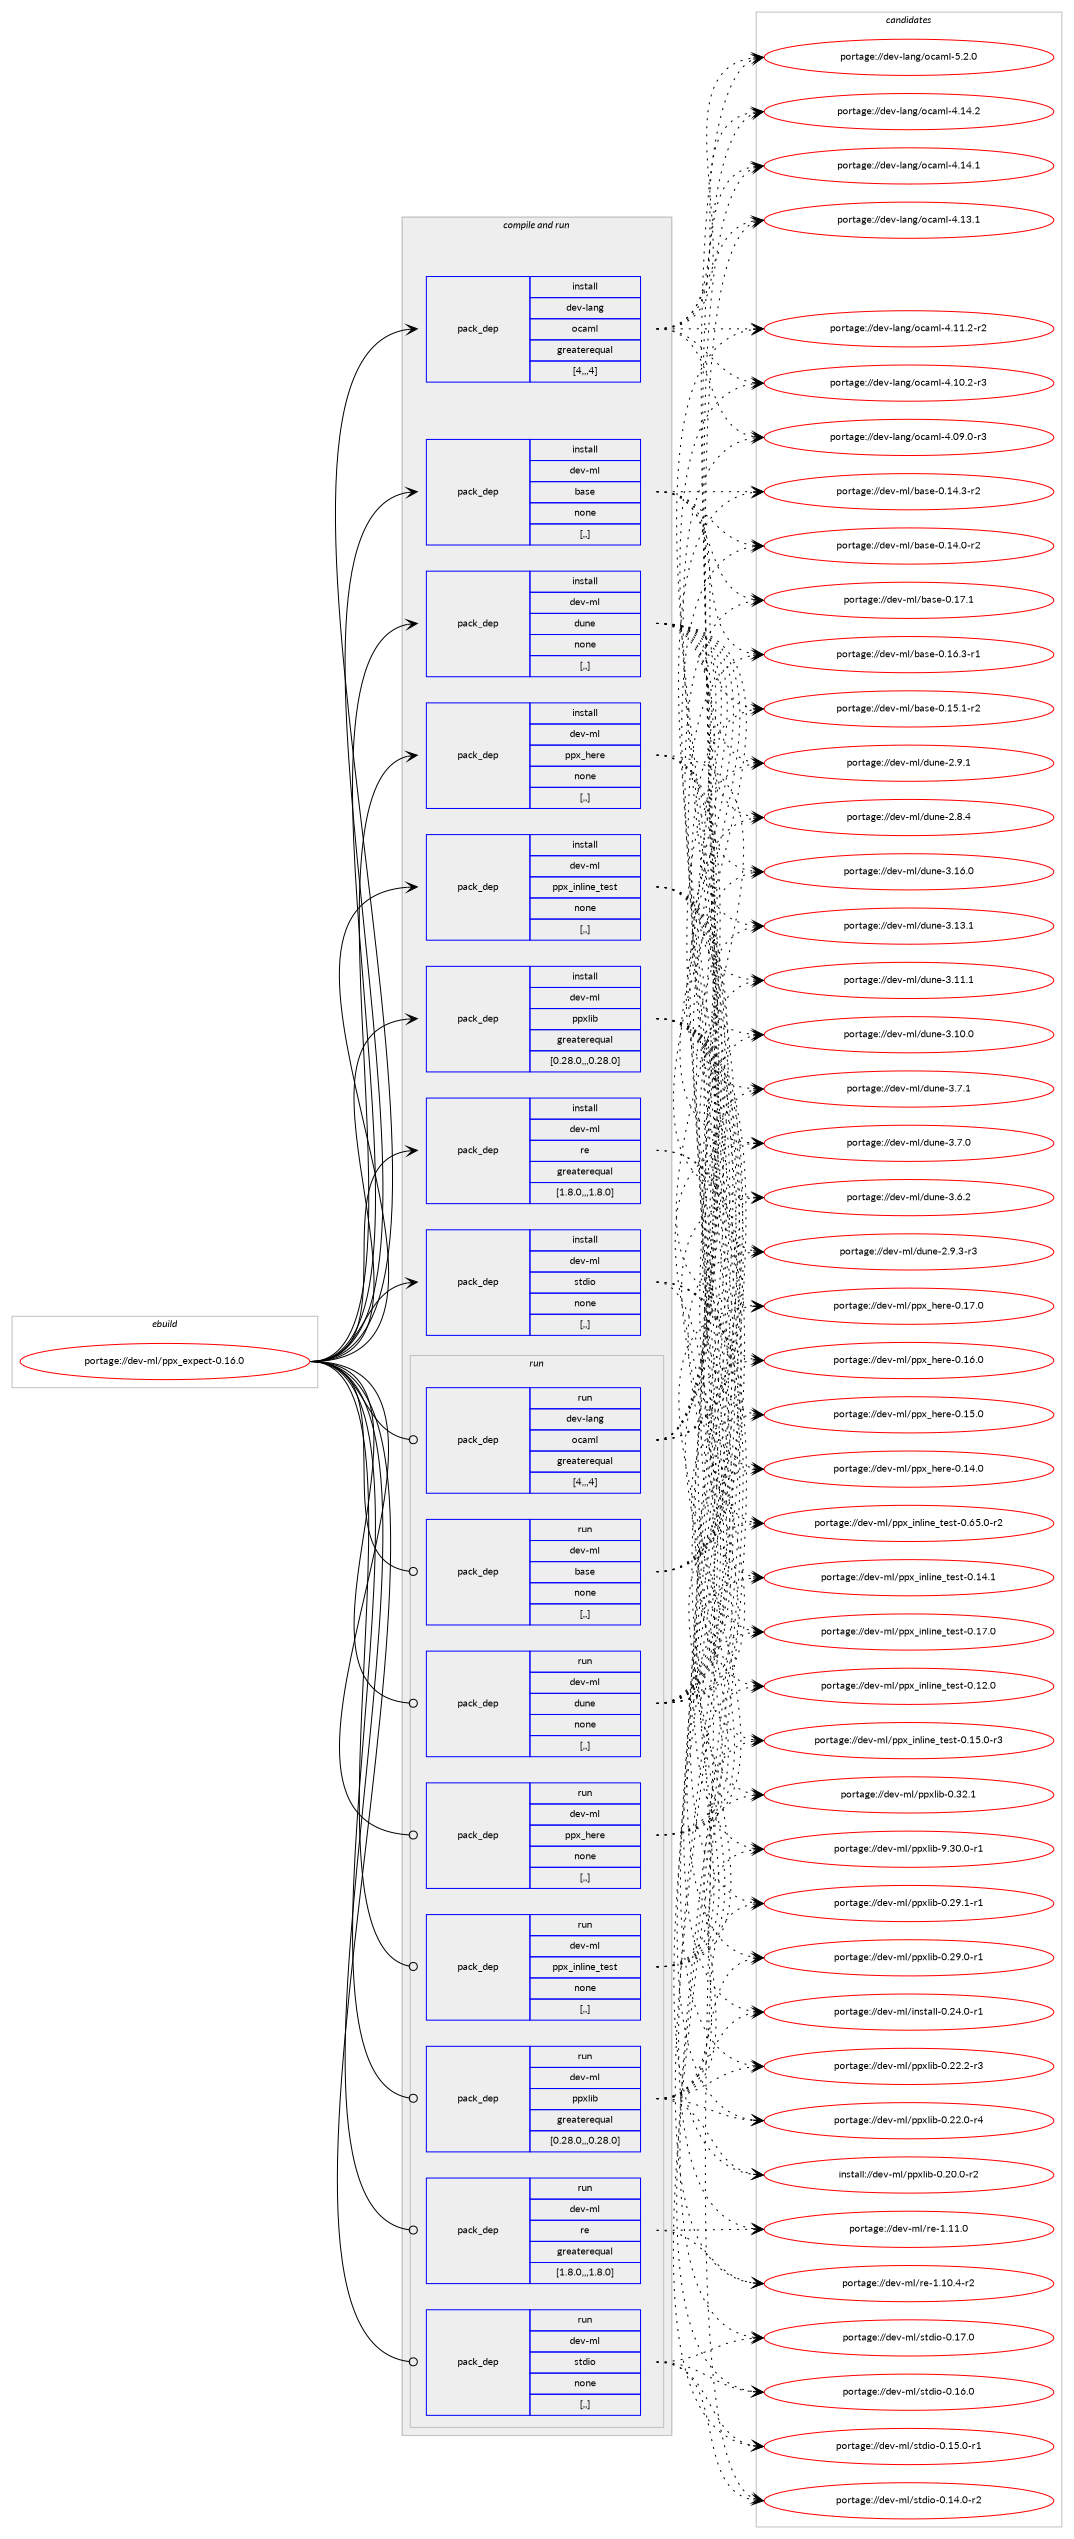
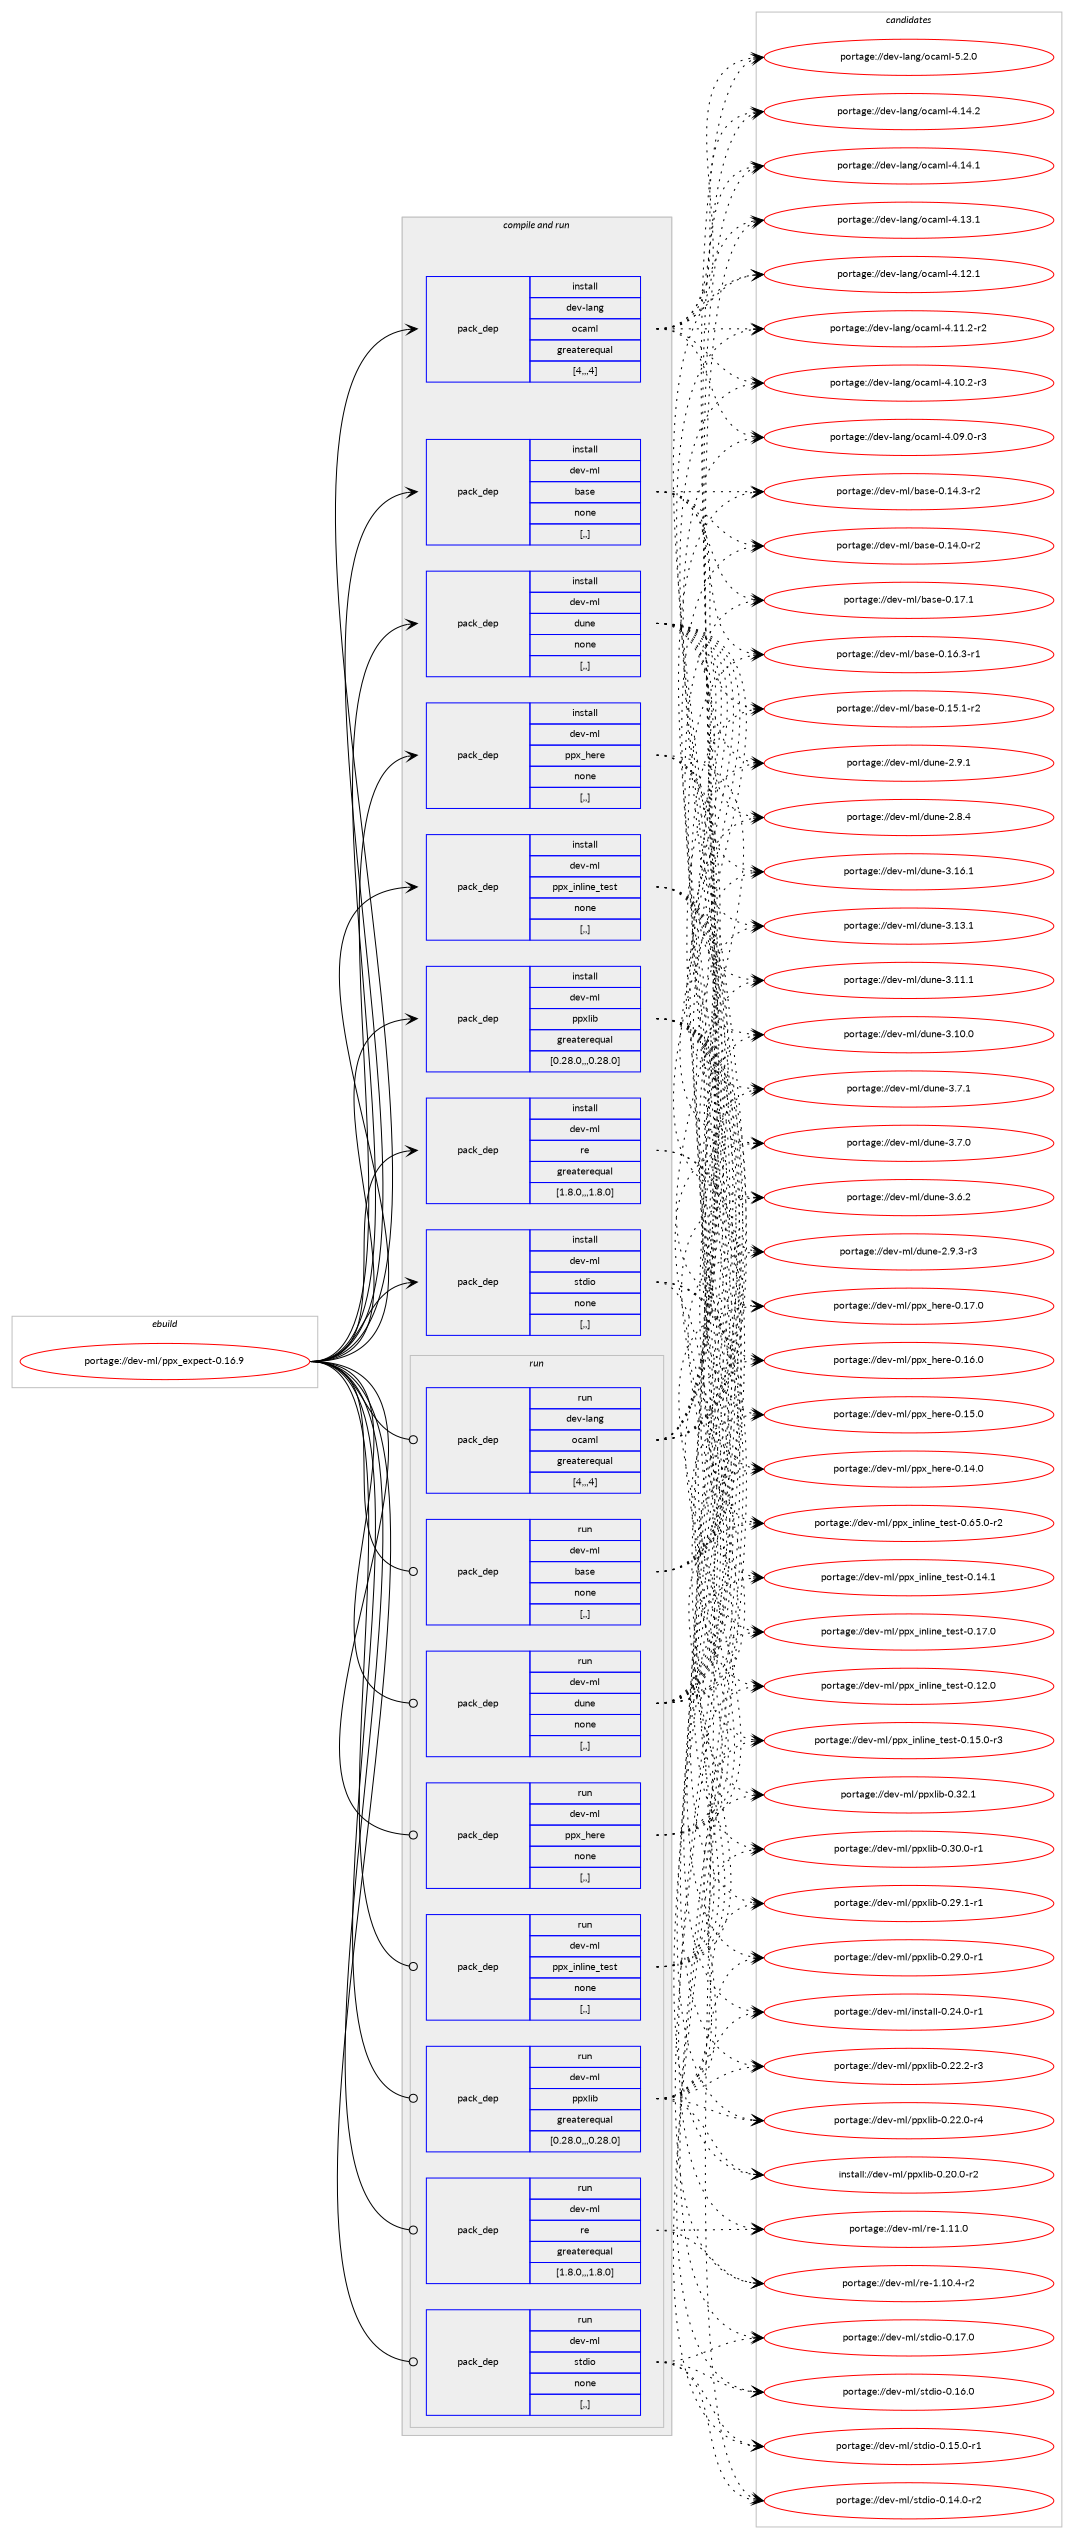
none -> (909, 275)
(909, 872) -> (909, 872)
(165, 1362) -> (165, 1362)
(909, 1849) -> (909, 1849)
